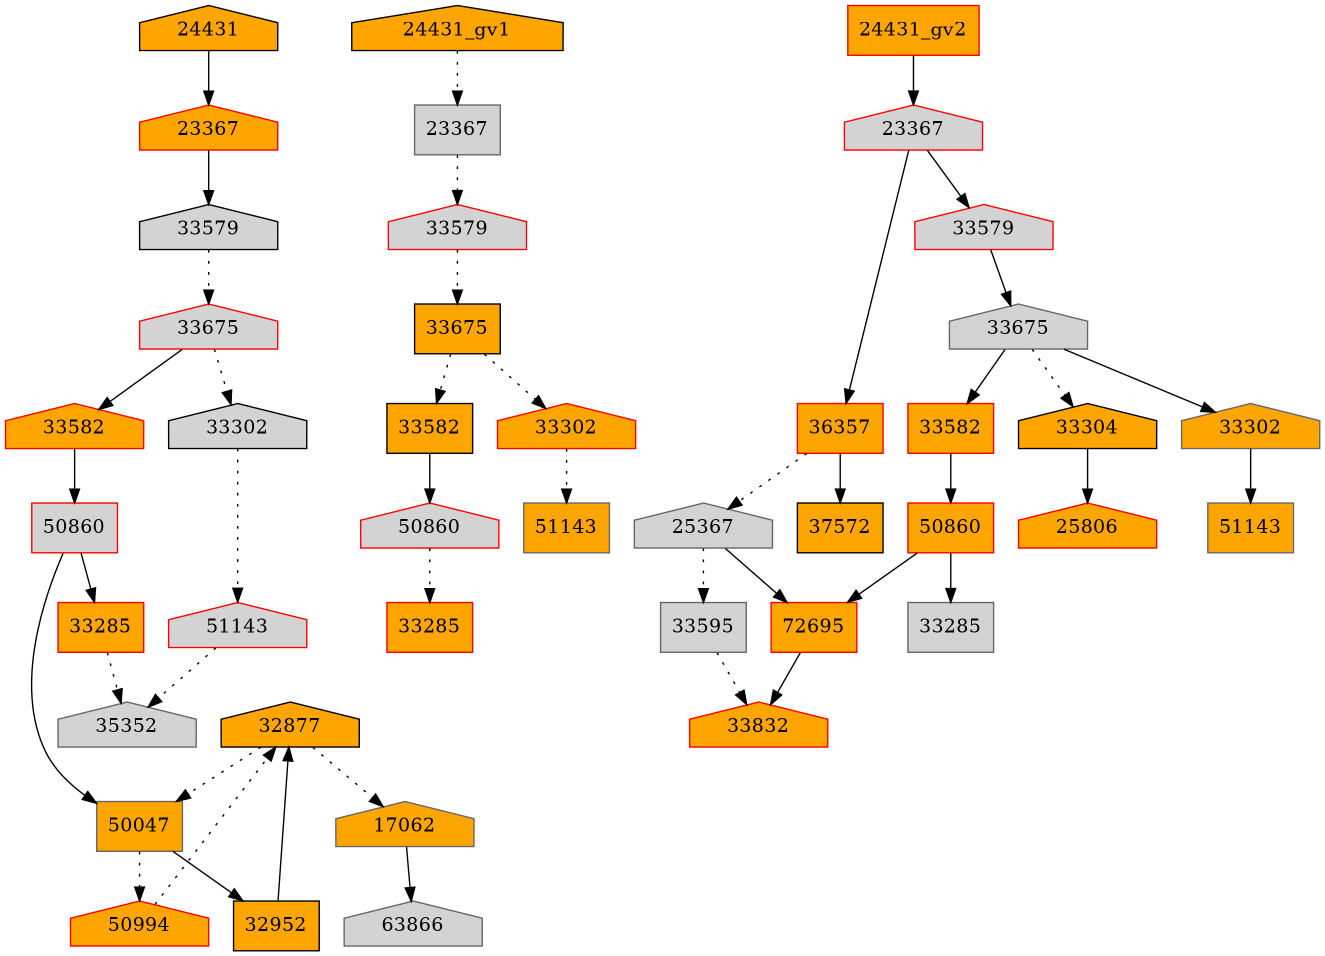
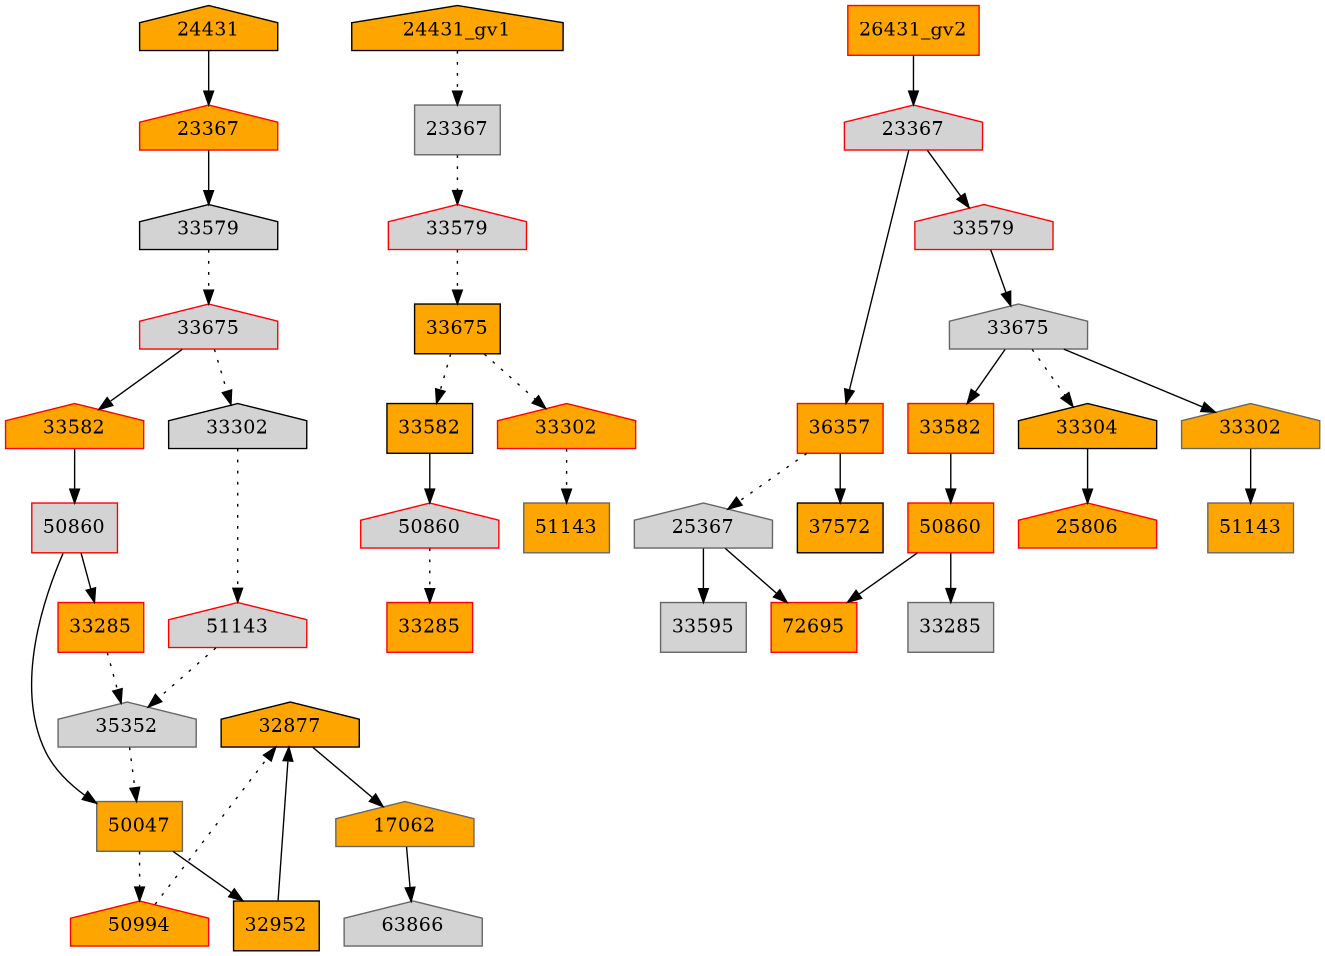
(913, 30) -> (913, 30)
(703, 568) -> (703, 568)
(759, 727) -> none
(225, 770) -> (132, 768)
(343, 773) -> (343, 773)
